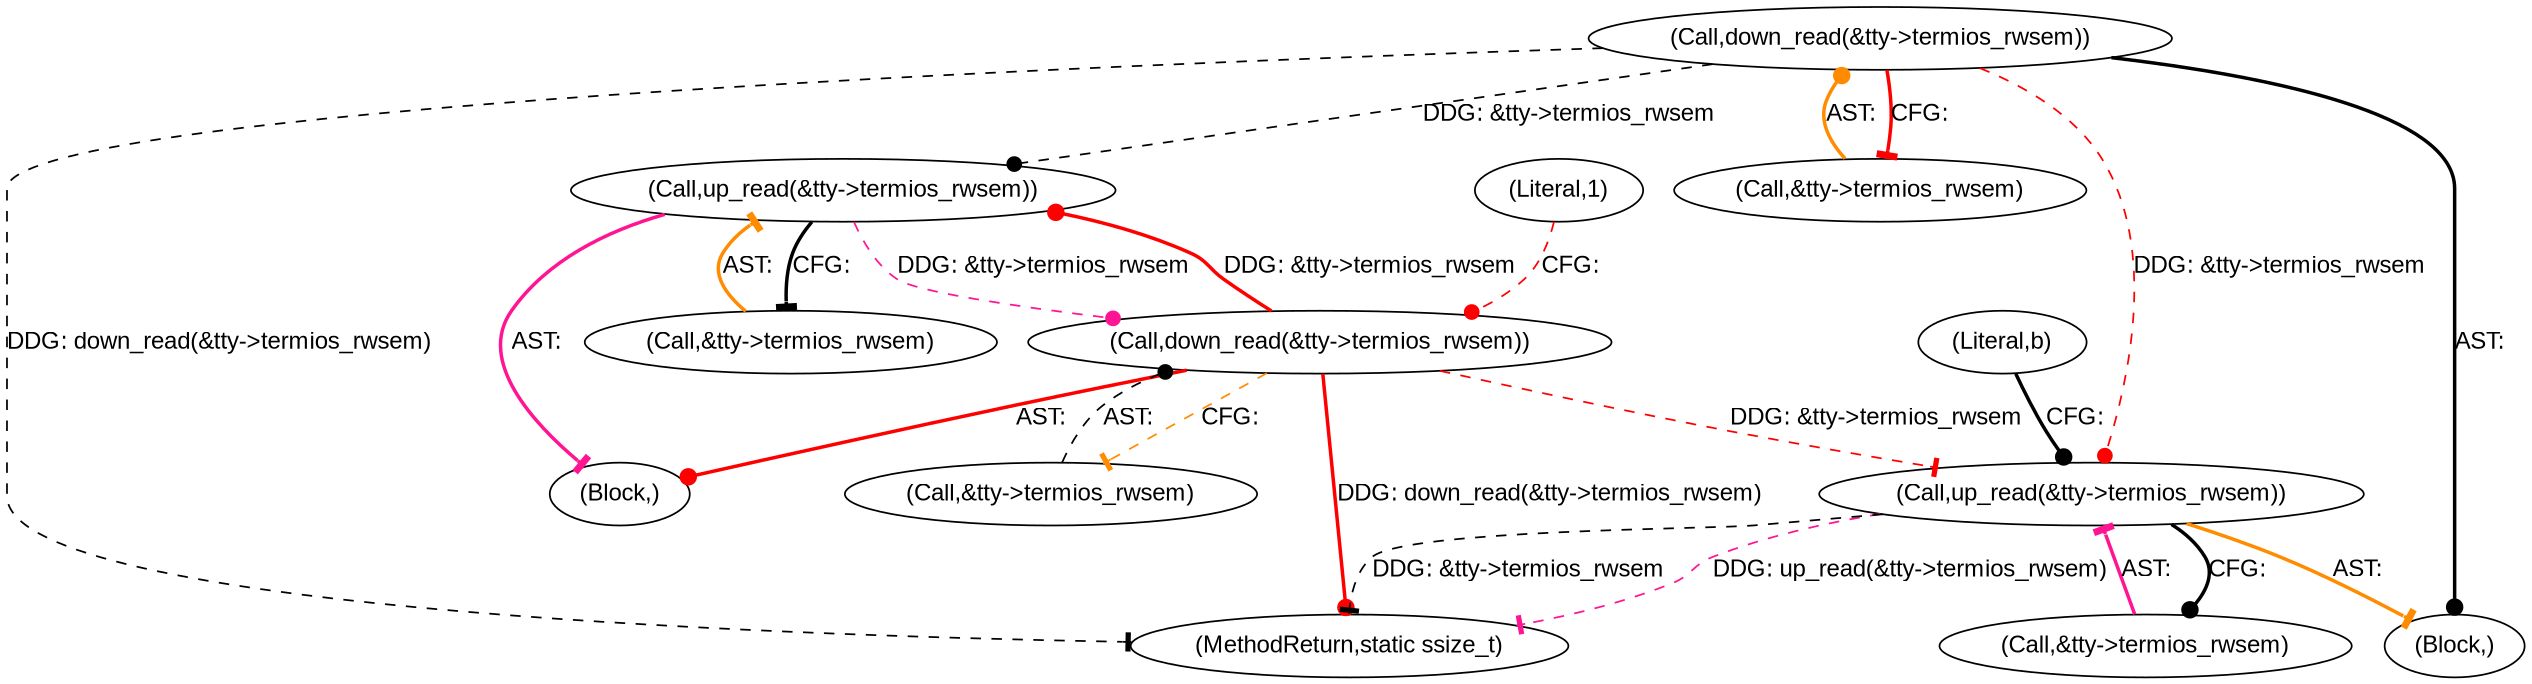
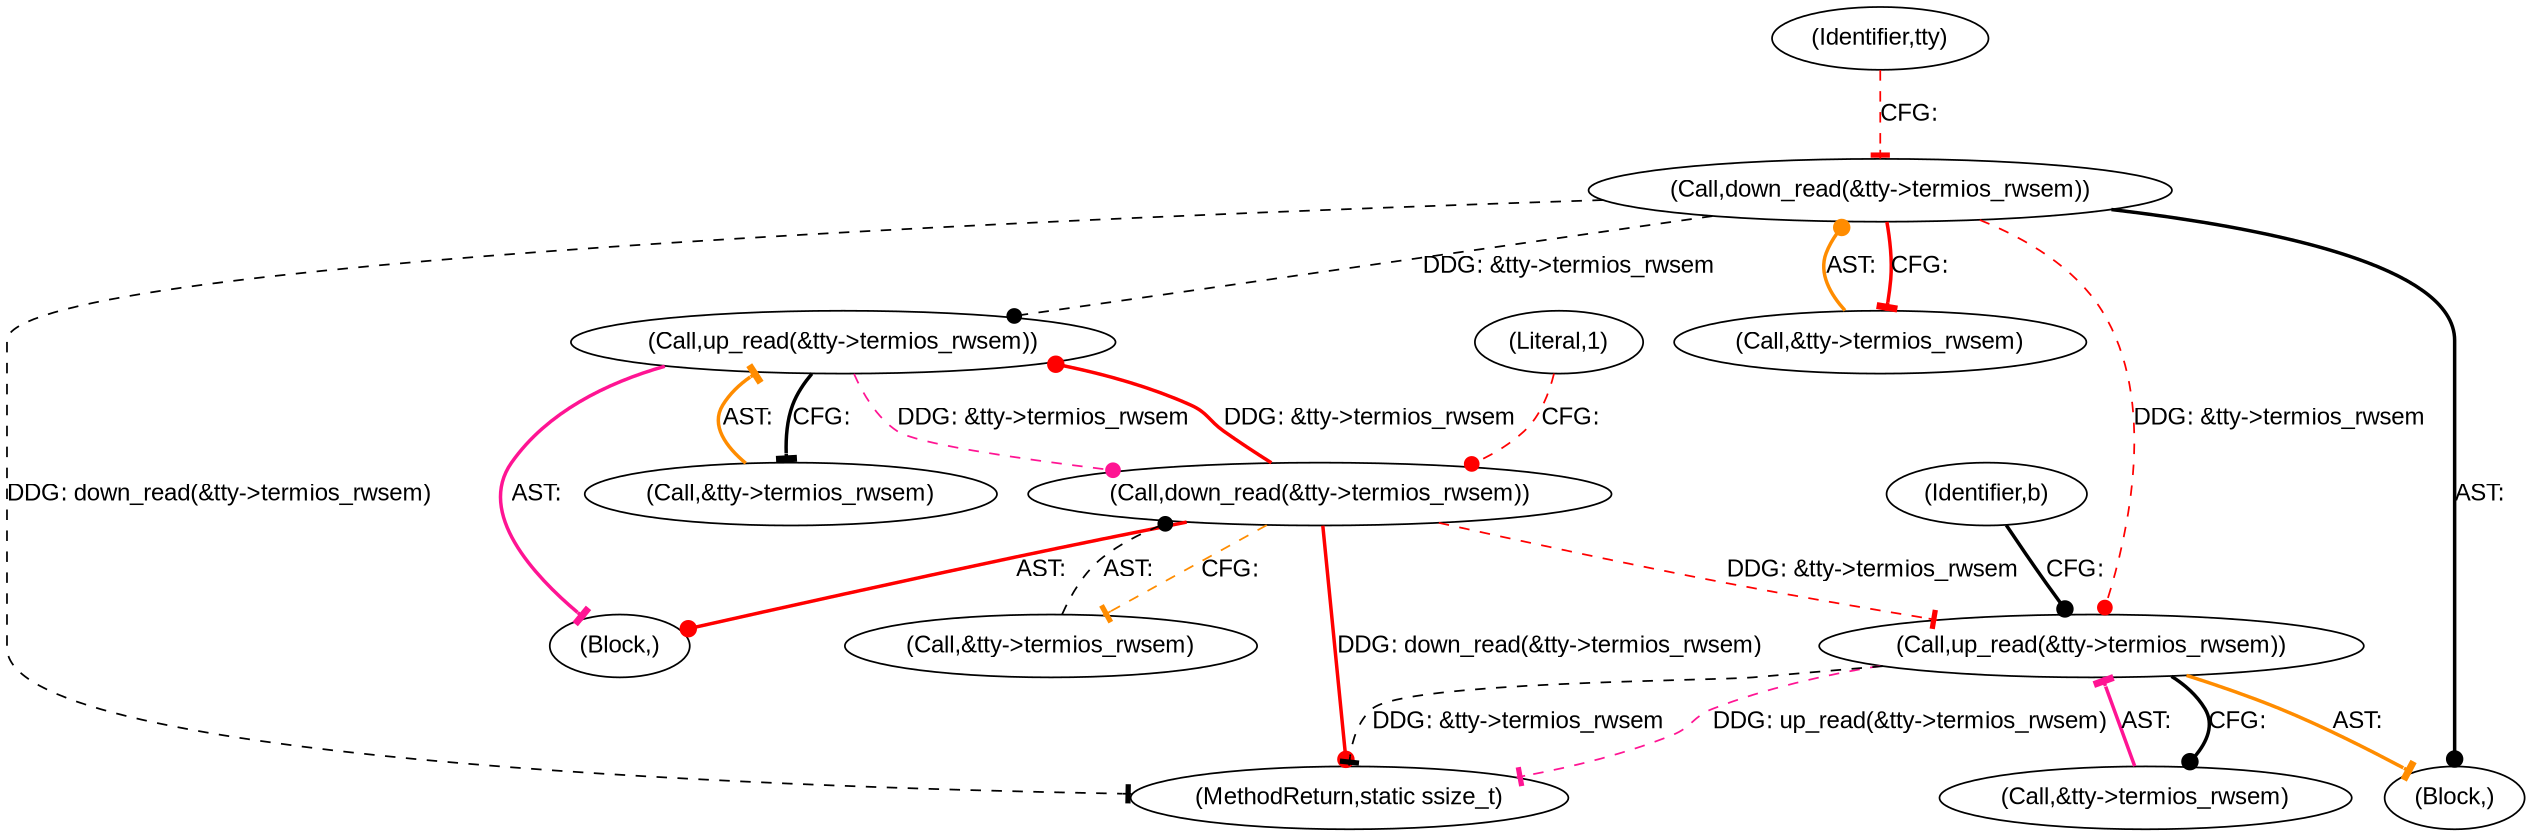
none -> (1880, 38)
(2002, 342) -> (1987, 494)
